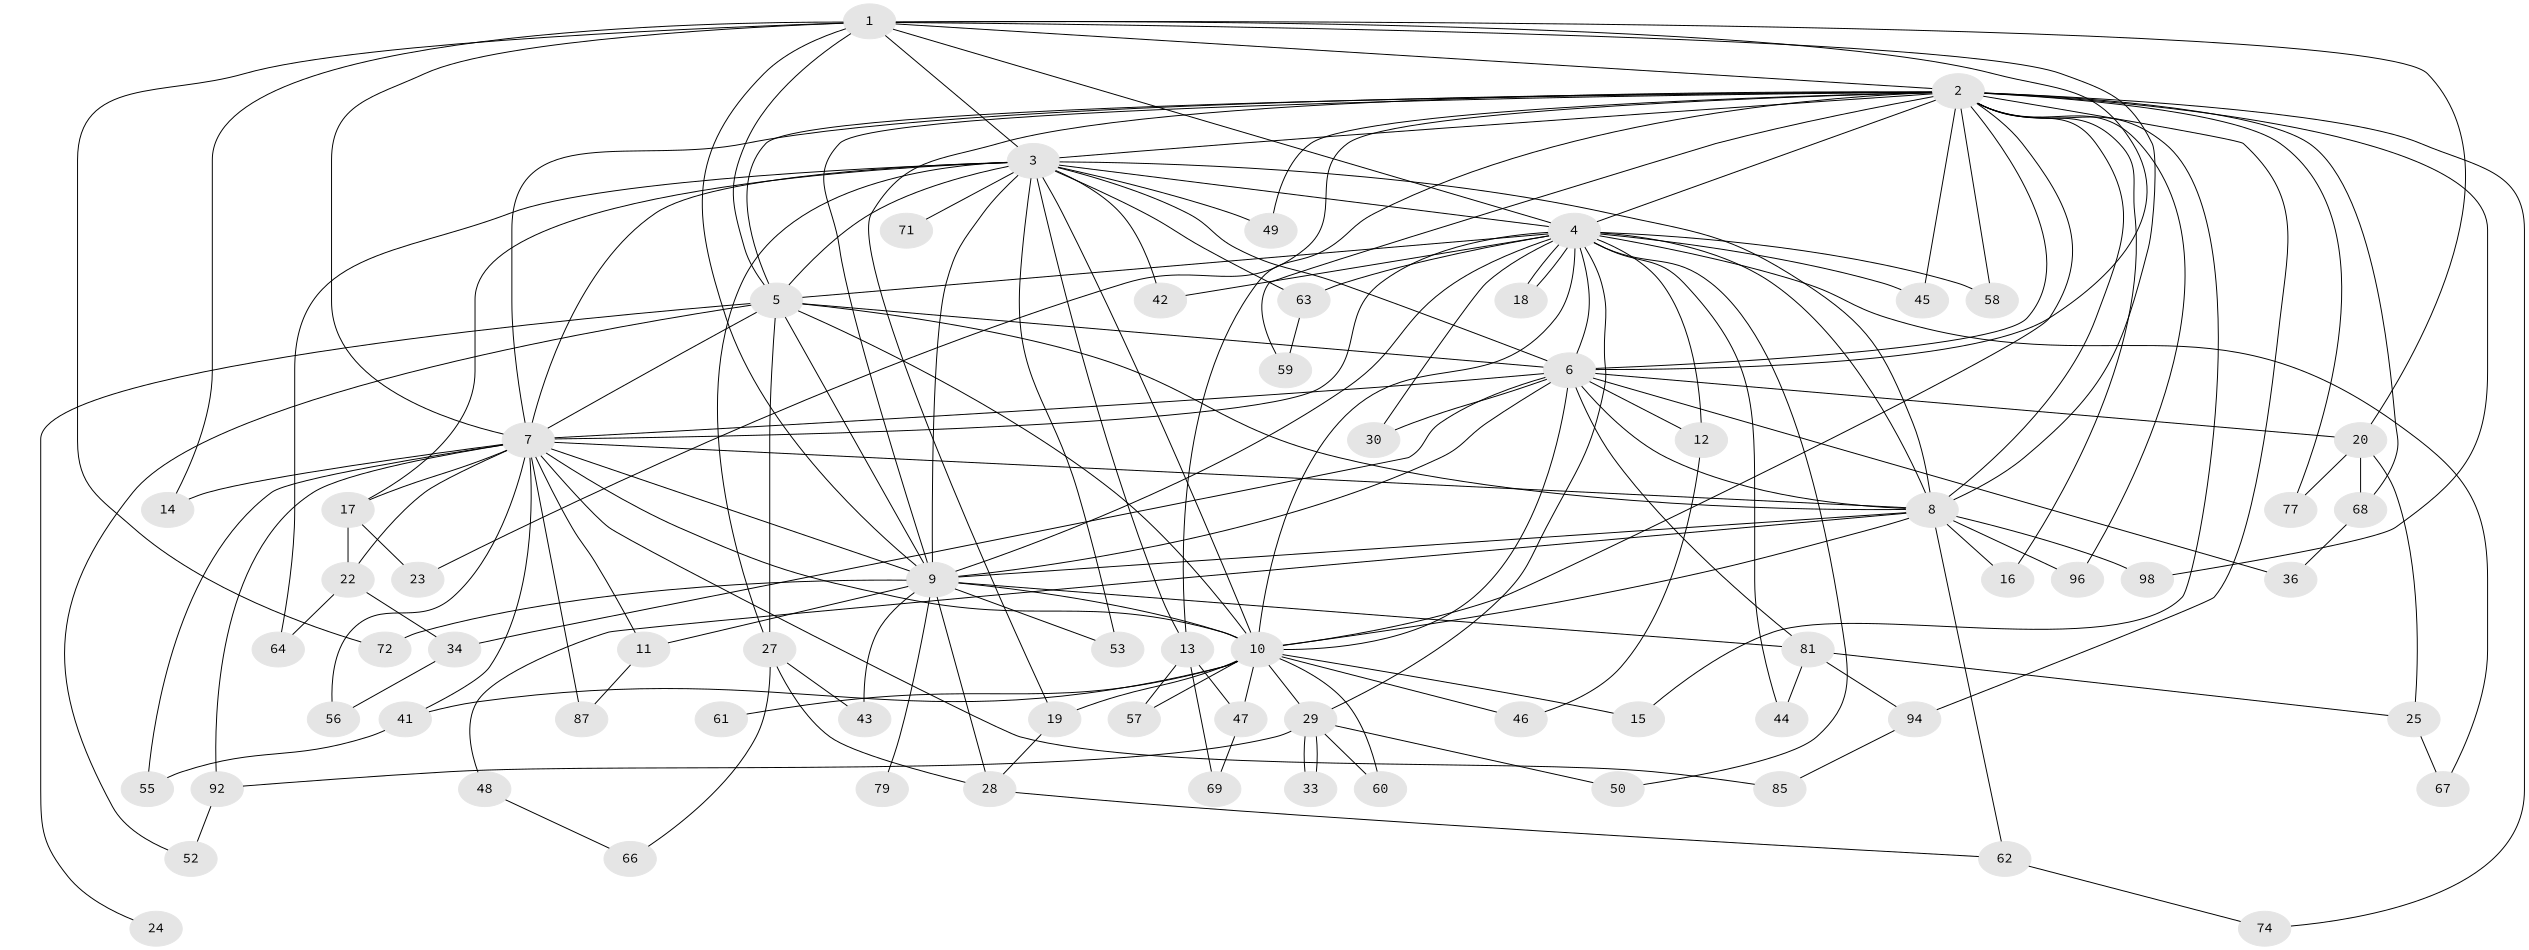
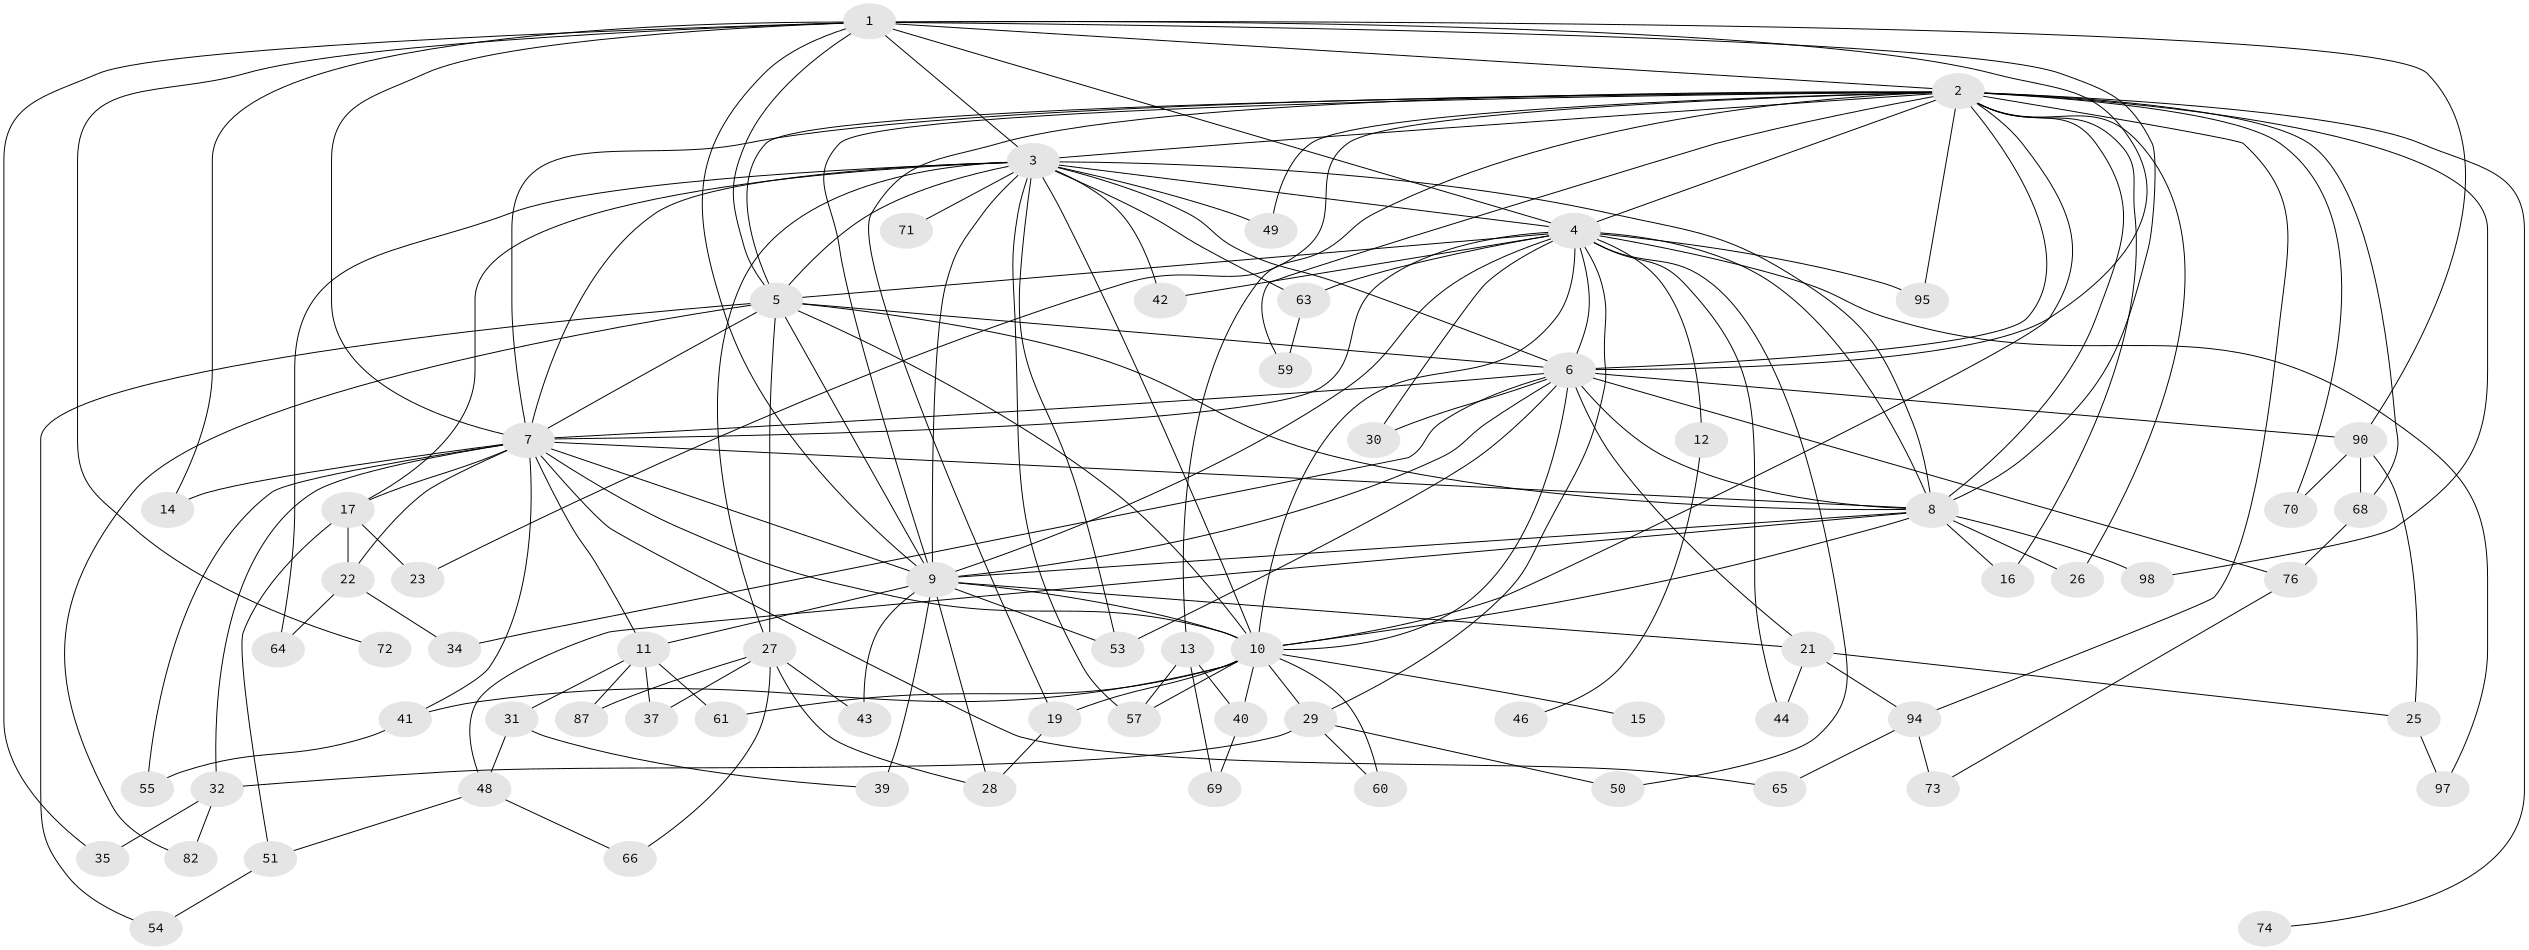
(1521, 301) -> none
(1922, 301) -> (1922, 301)
(1992, 301) -> none
(1094, 398) -> (1019, 454)
(1635, 405) -> (1357, 527)
(2361, 440) -> (2361, 440)
(2291, 510) -> (2291, 510)
(2197, 545) -> none
(555, 580) -> (670, 682)
(2078, 580) -> (2078, 580)
(2291, 580) -> (2291, 580)
(653, 592) -> none
(1808, 650) -> (1808, 650)
none -> (672, 675)
(1395, 686) -> none
(333, 719) -> none
none -> (512, 719)
none -> (651, 719)
(1241, 719) -> (1241, 719)
(217, 789) -> (217, 789)
(882, 789) -> (882, 789)
(1311, 789) -> none
(1780, 789) -> (1780, 789)
none -> (1933, 789)
(2443, 789) -> (2443, 789)
none -> (103, 859)
(191, 859) -> (191, 859)
none -> (270, 859)
(2005, 859) -> none
(156, 929) -> (156, 929)
